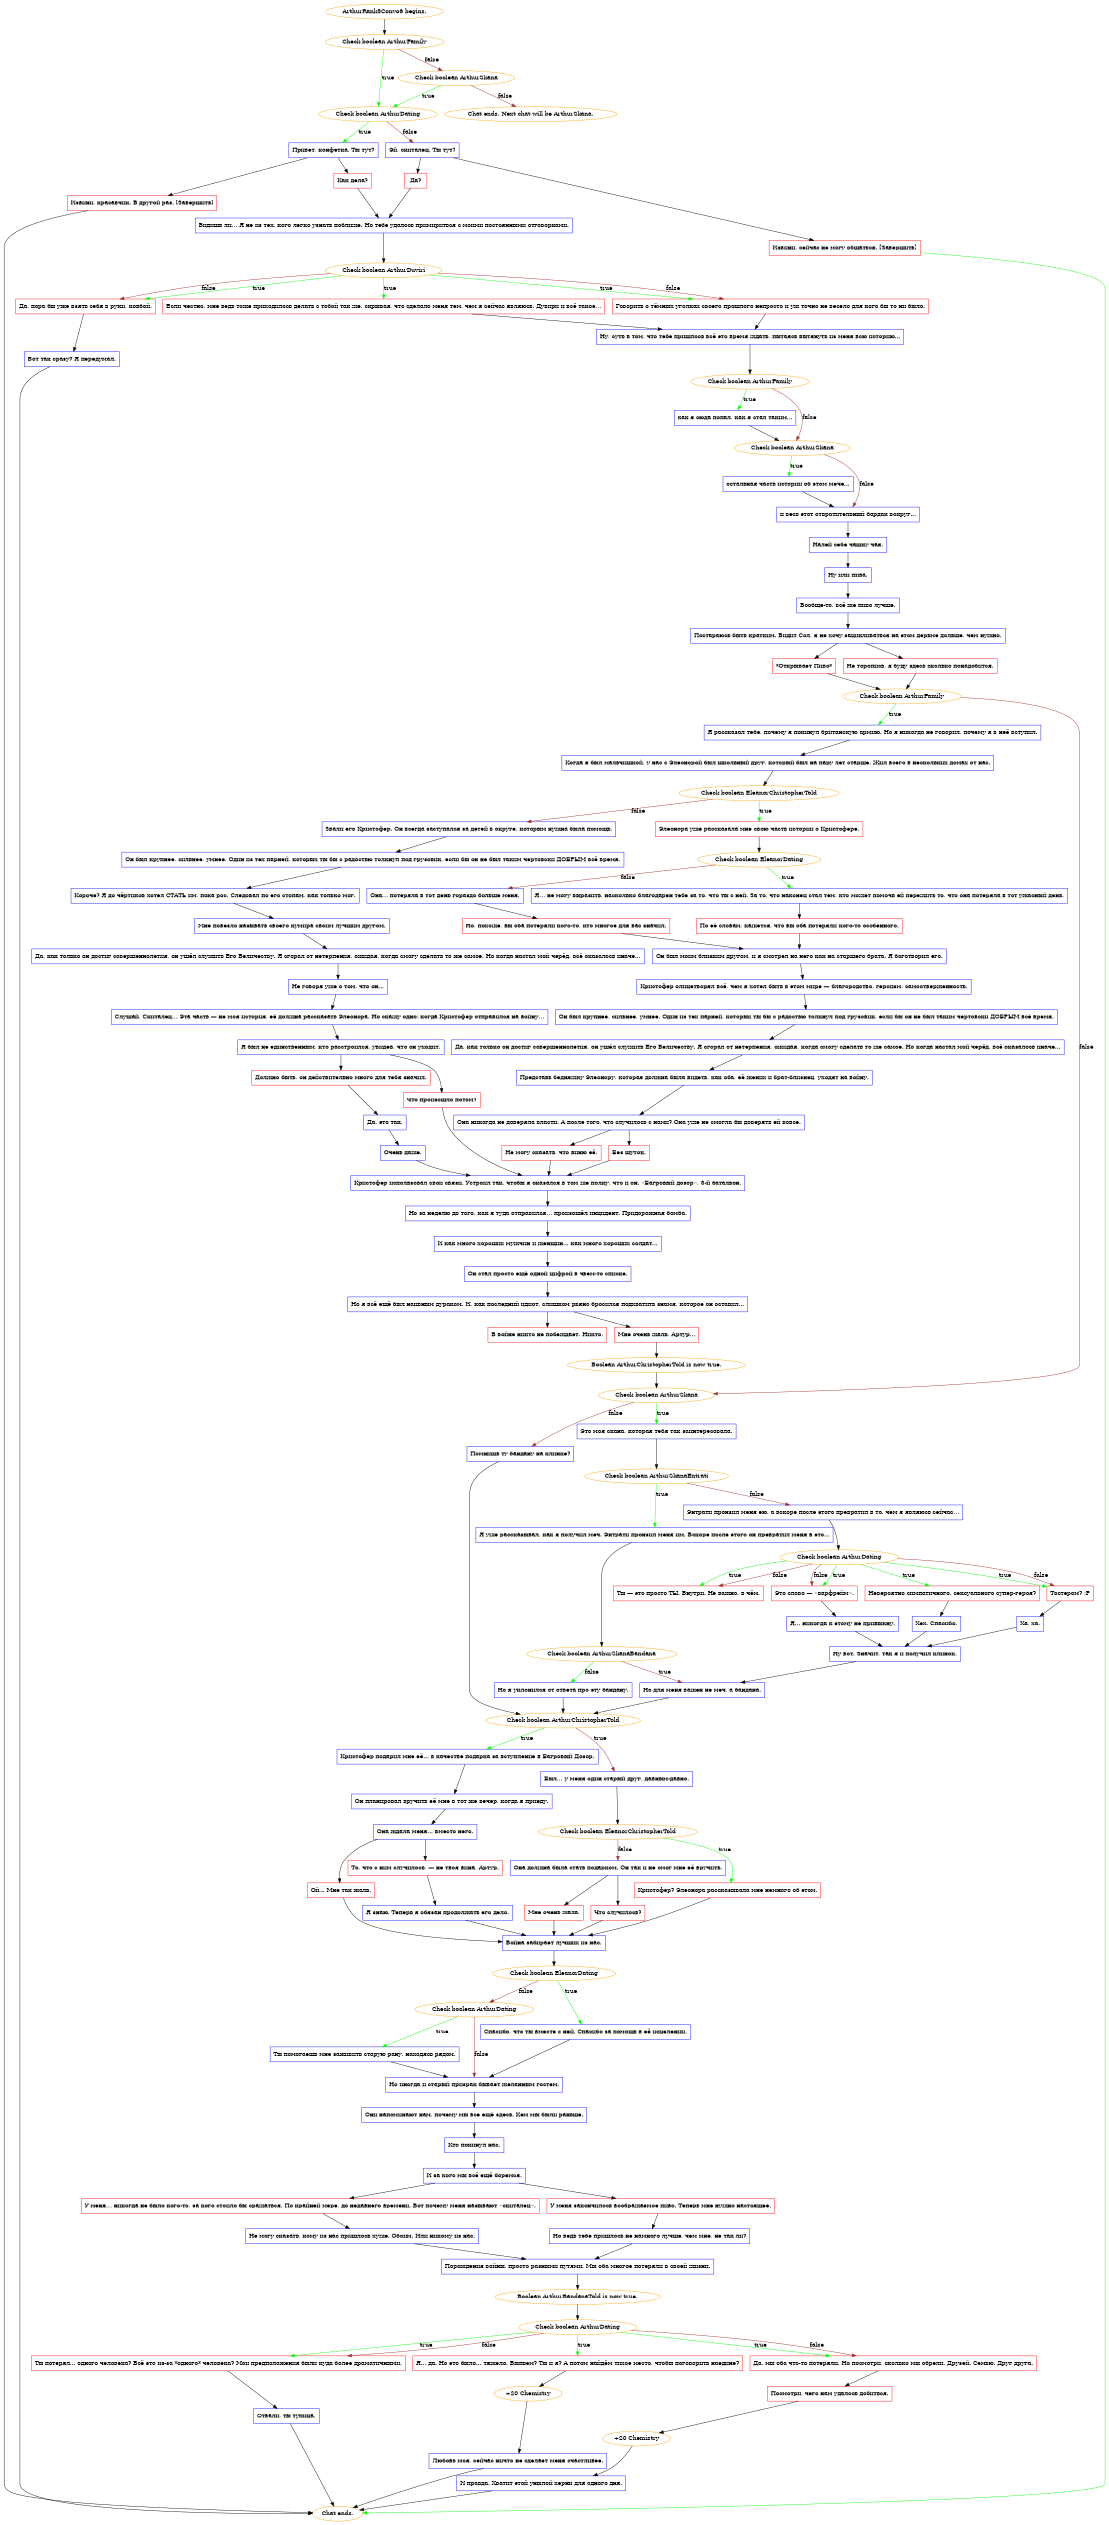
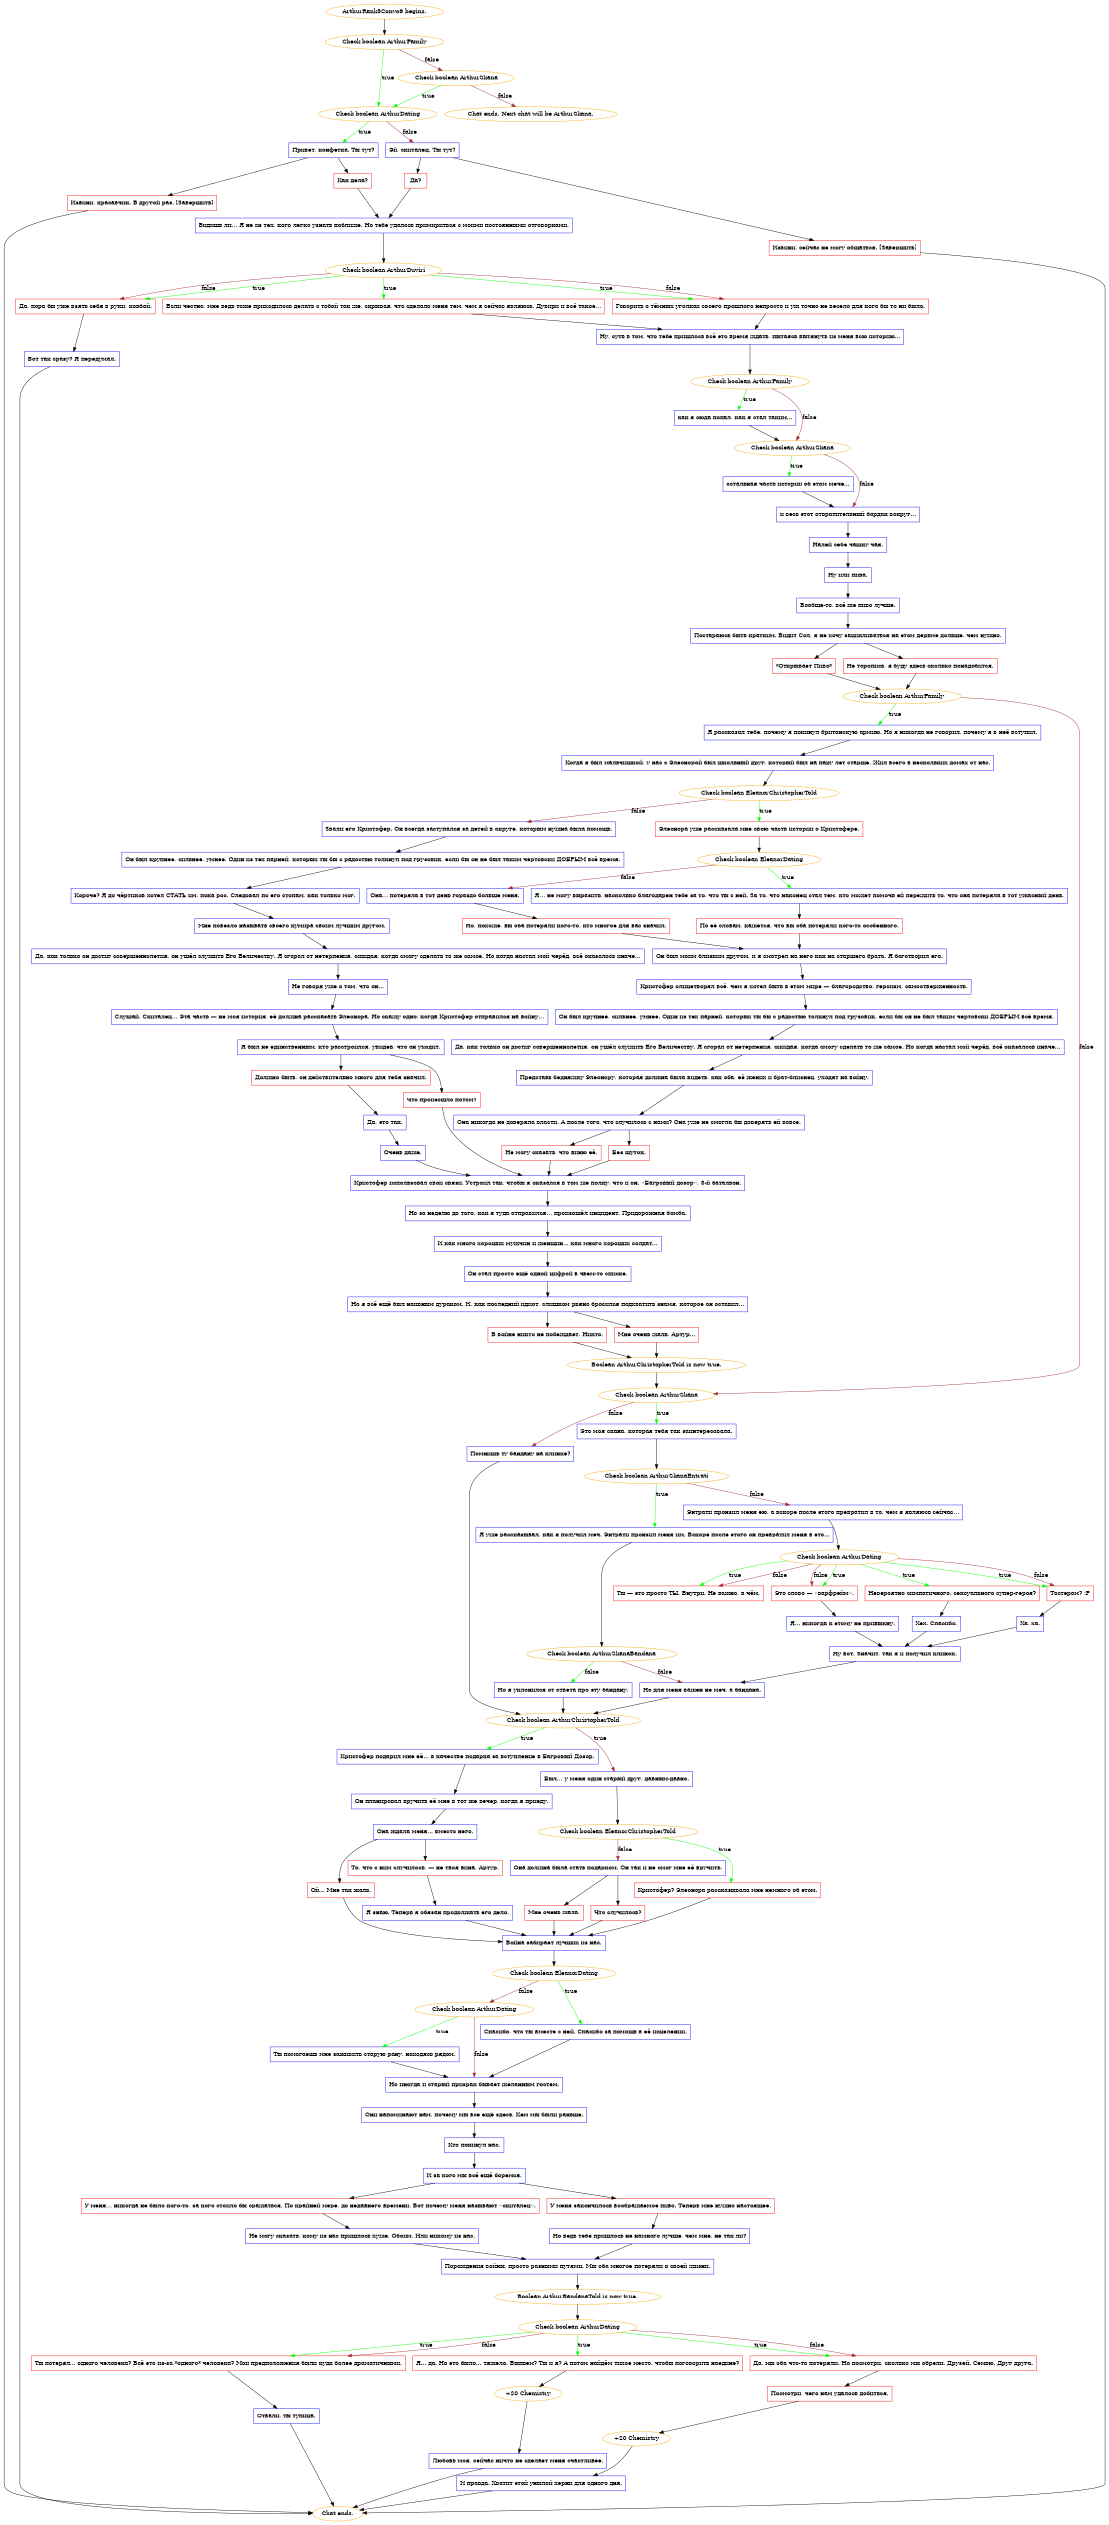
none -> (600, 1349)
(1105, 1660) -> (1105, 1660)
(665, 1672) -> (665, 1672)
